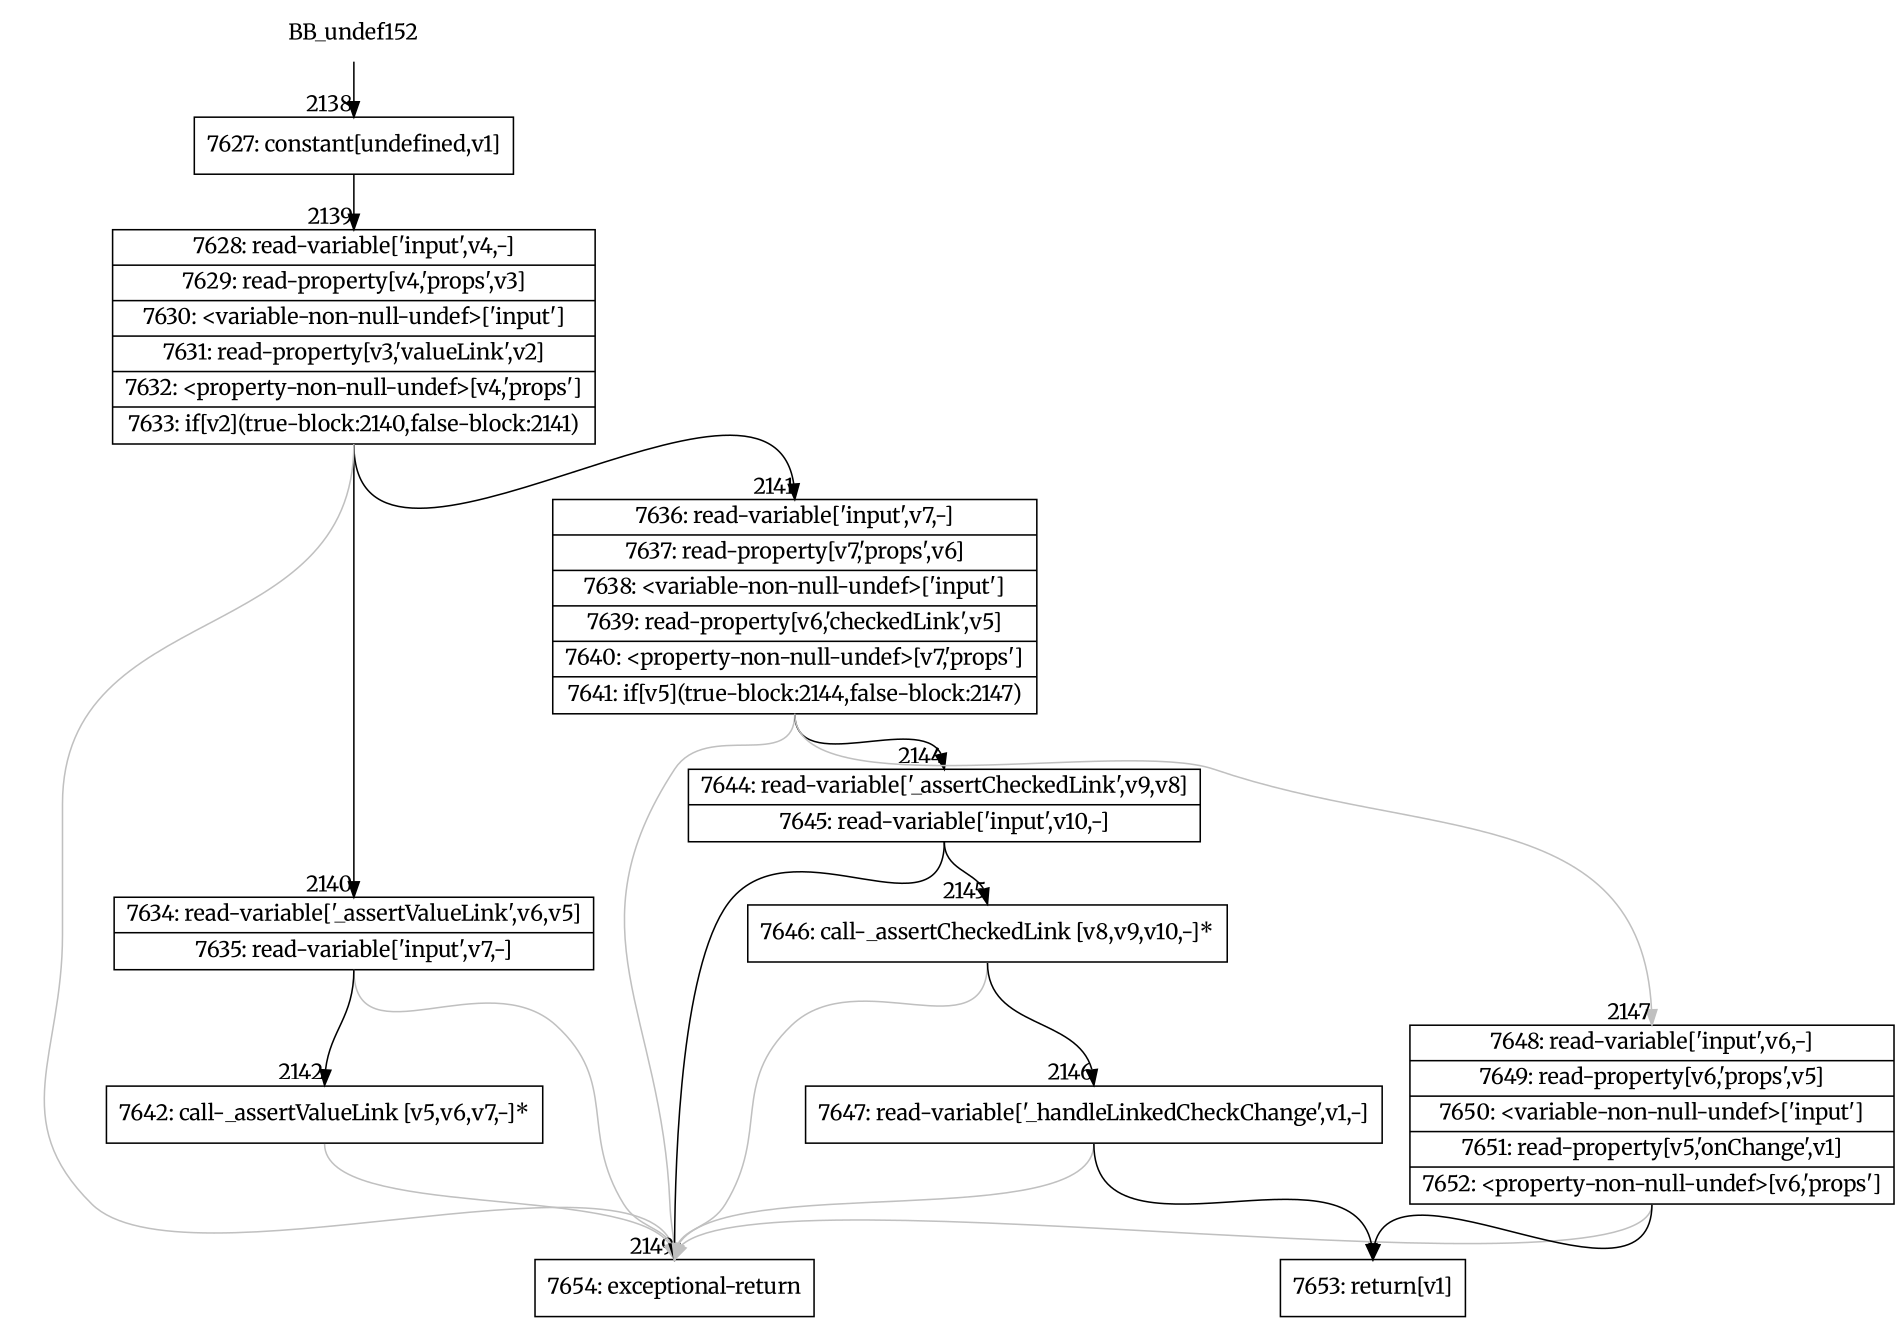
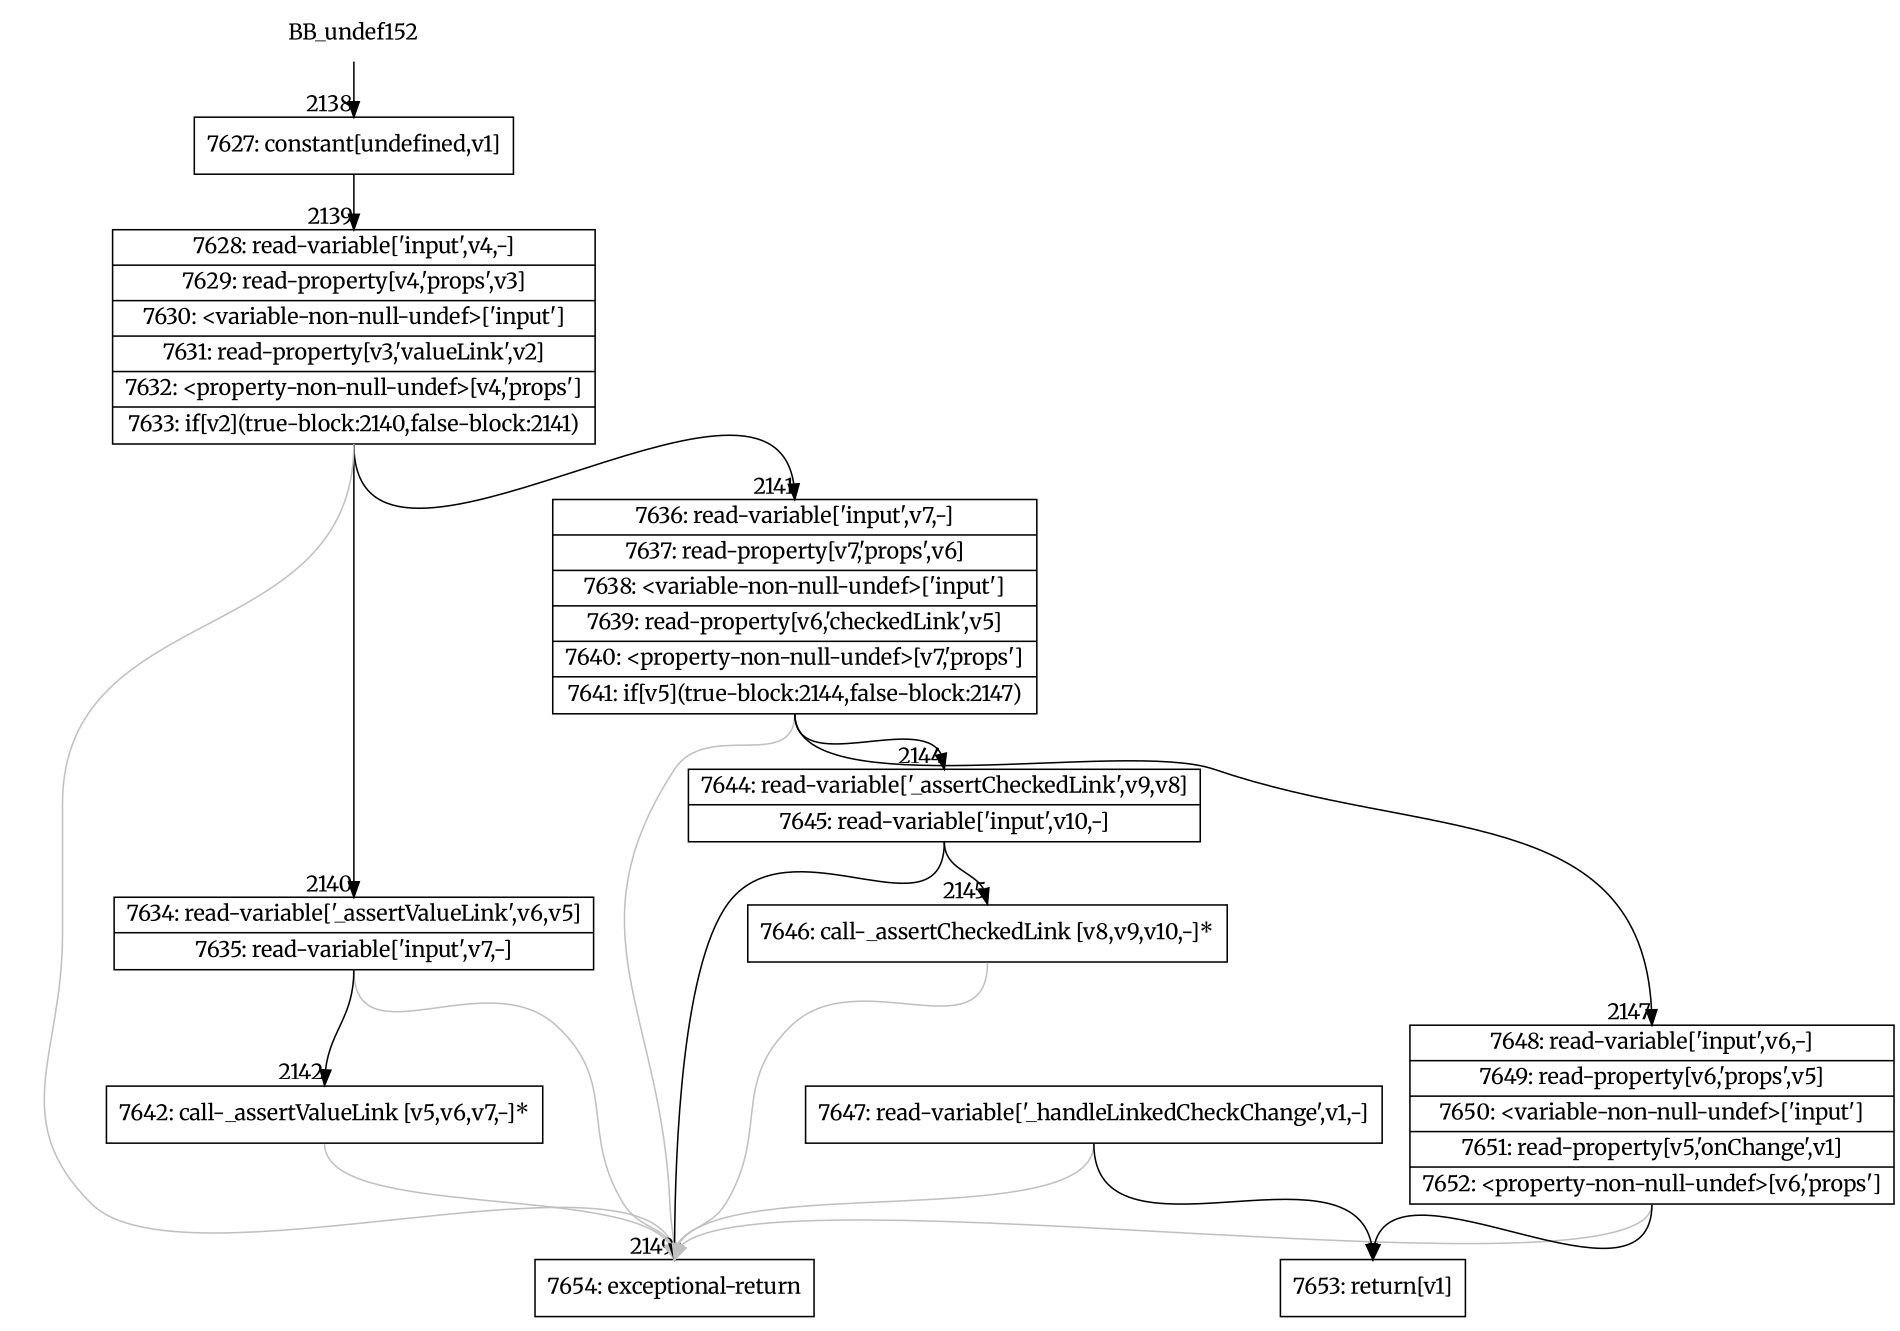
(1263, 783) -> (1263, 783)
(1033, 1021) -> none
